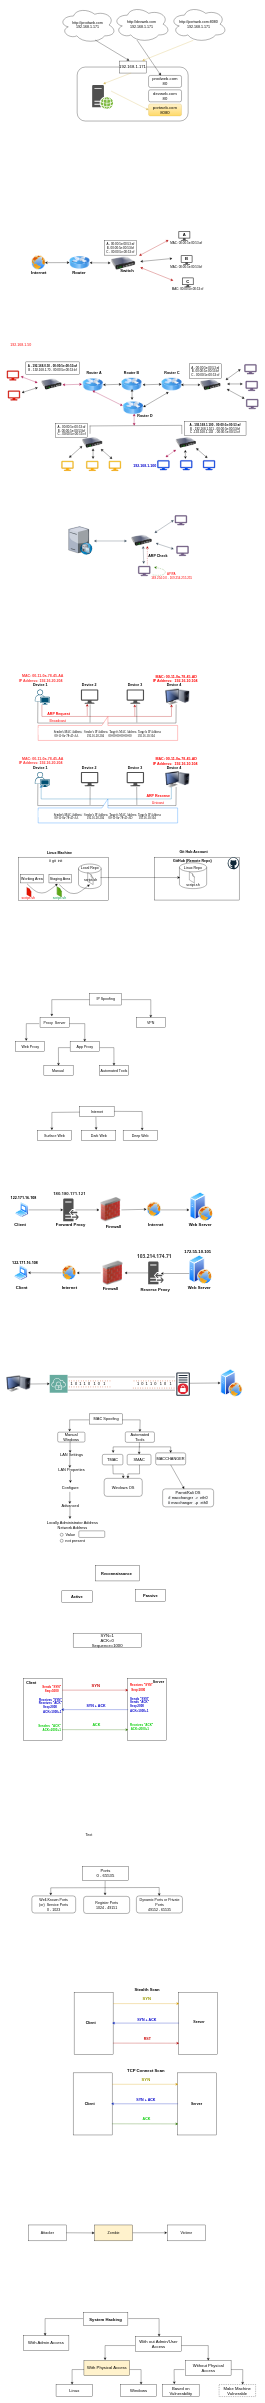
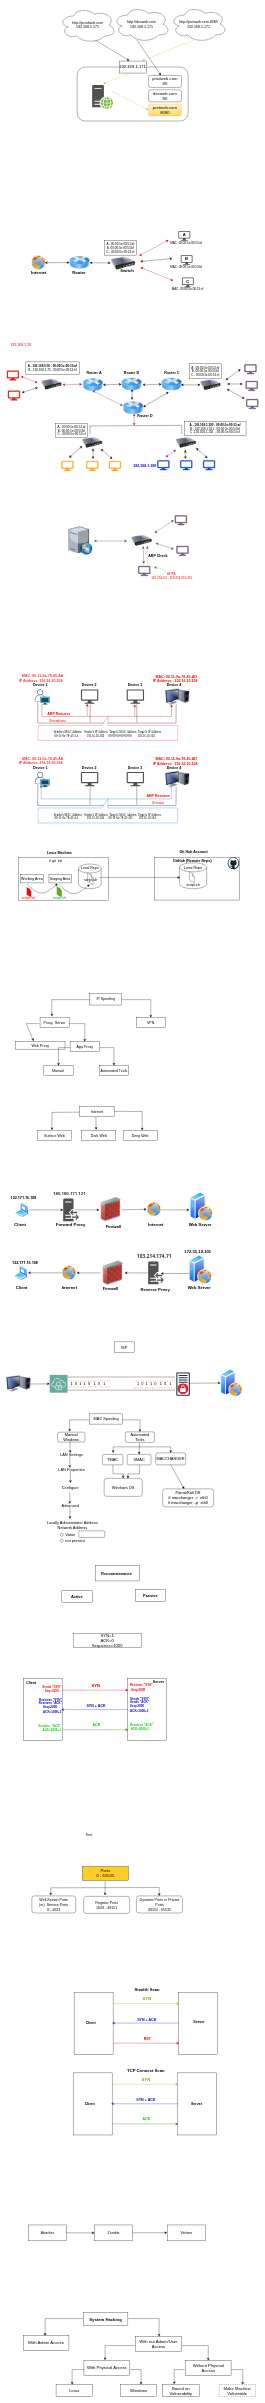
(30, 1047) -> (40, 1046)
none -> (124, 1347)
(105, 1874) -> (105, 1874)
(113, 2233) -> (113, 2233)
(107, 2368) -> (107, 2368)
